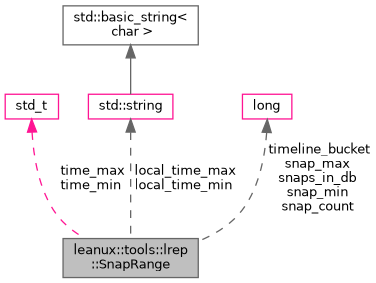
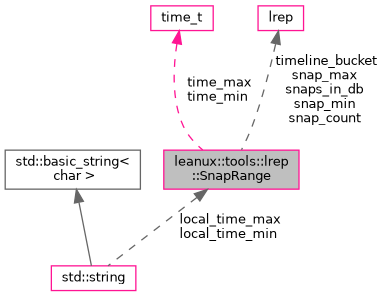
(32, 107) -> (182, 18)
(267, 107) -> (281, 18)
(131, 185) -> (153, 232)
(131, 258) -> (231, 170)
